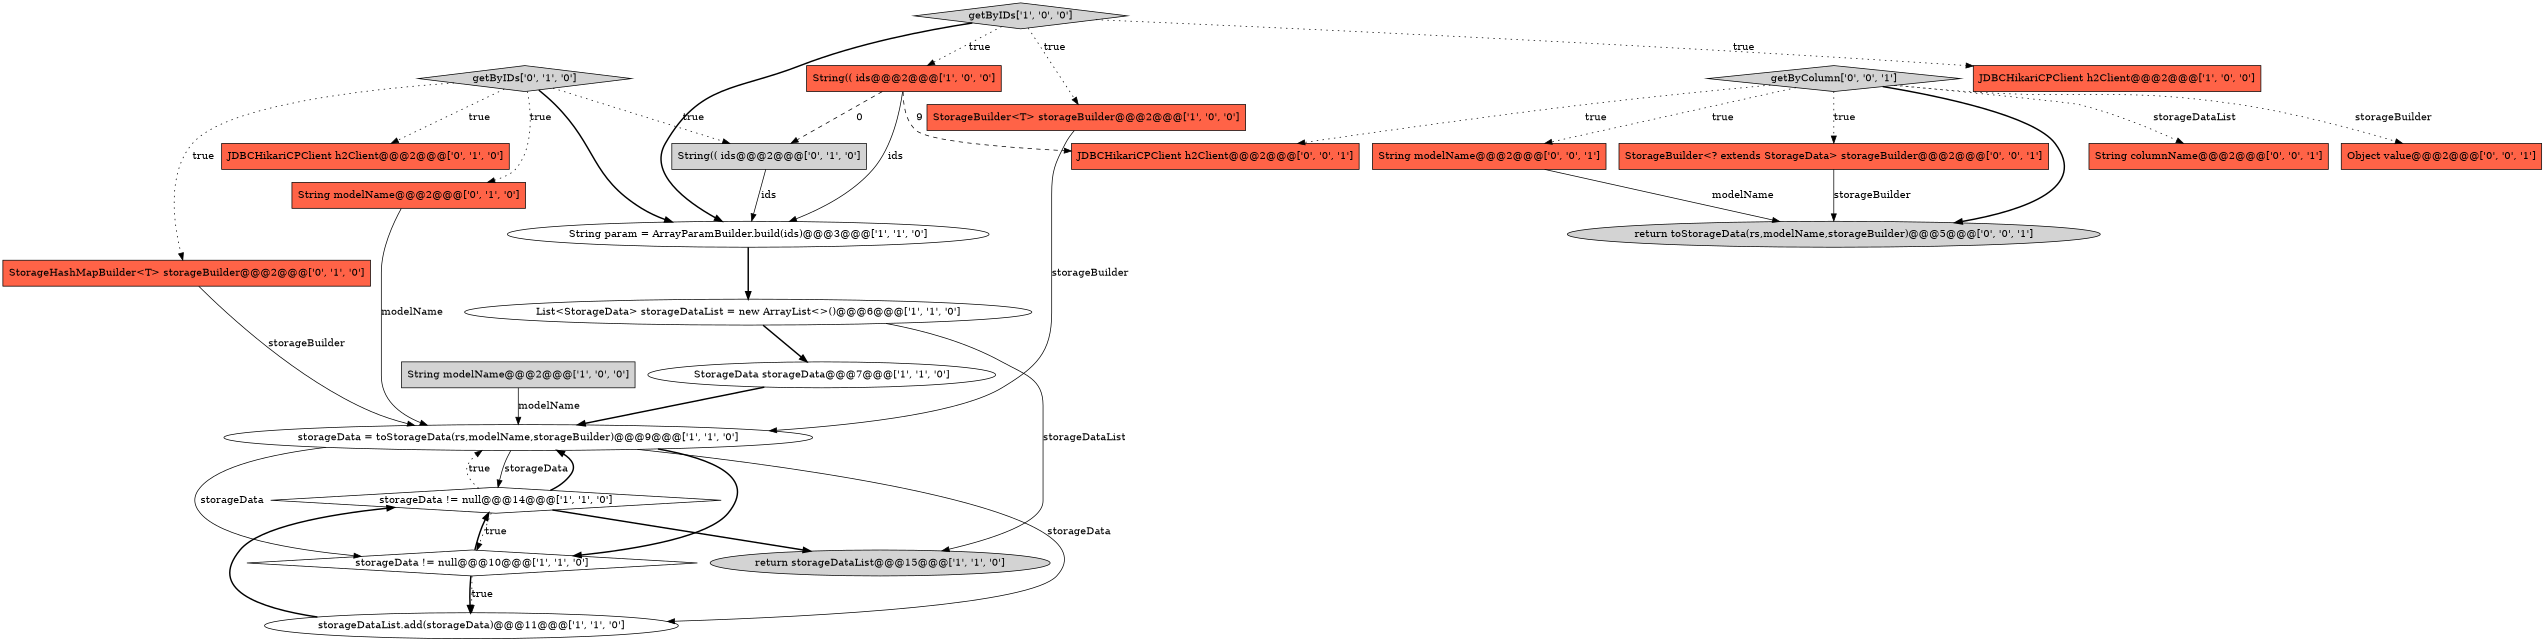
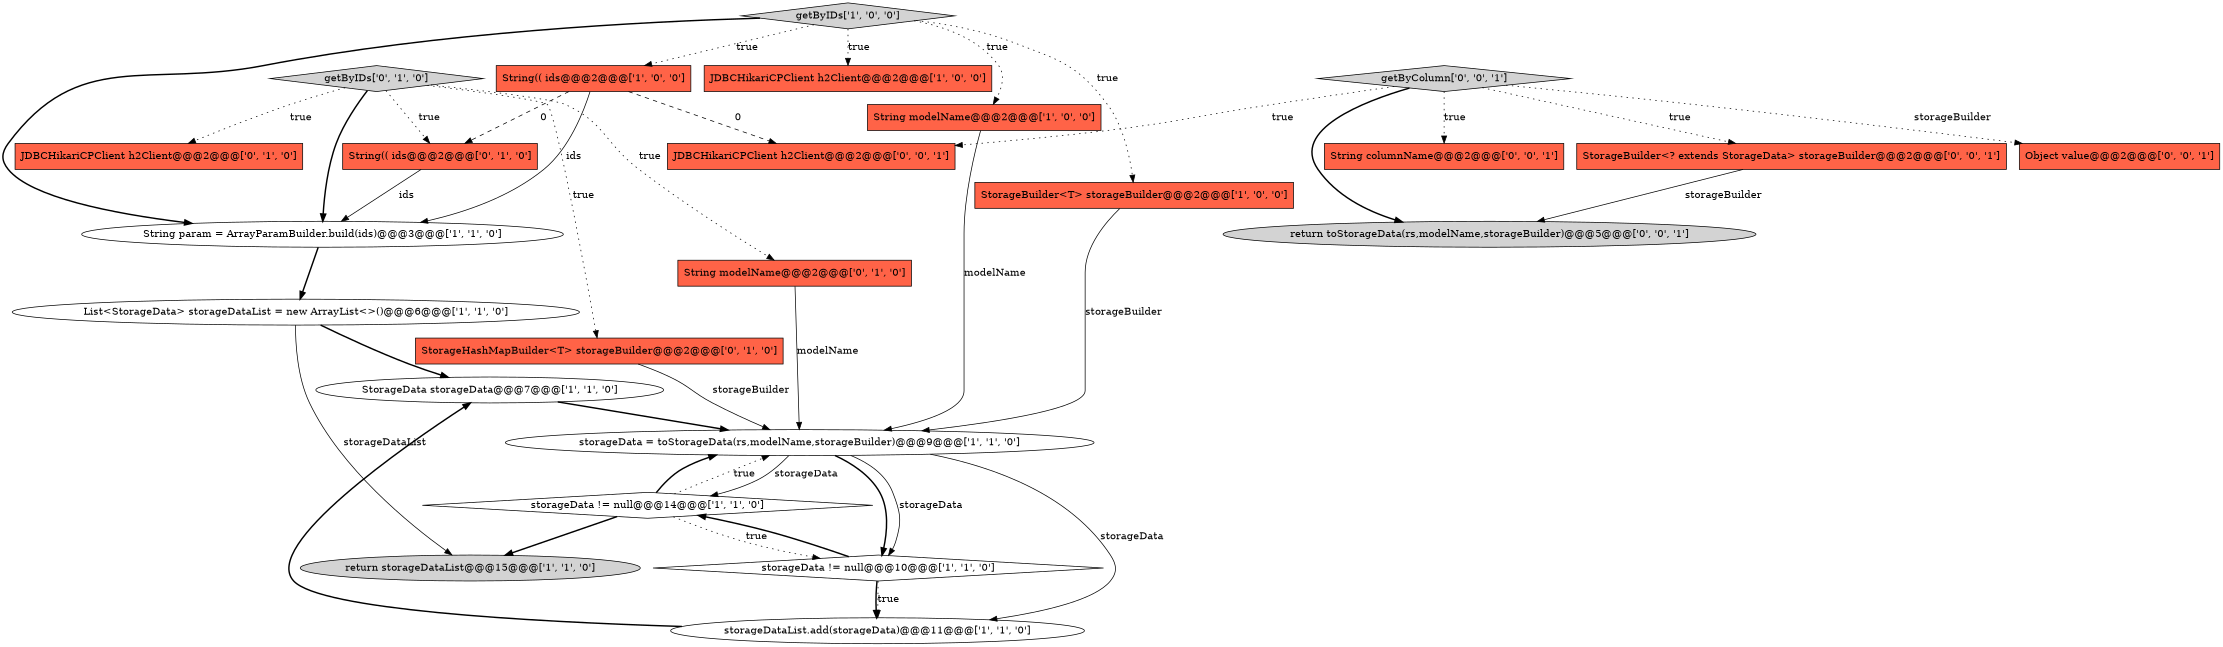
none -> (975, 44)
(920, 117) -> (738, 117)
(2195, 117) -> (1455, 117)
(769, 156) -> (440, 156)
(1489, 156) -> none
(518, 375) -> (984, 117)
(244, 546) -> (358, 602)
